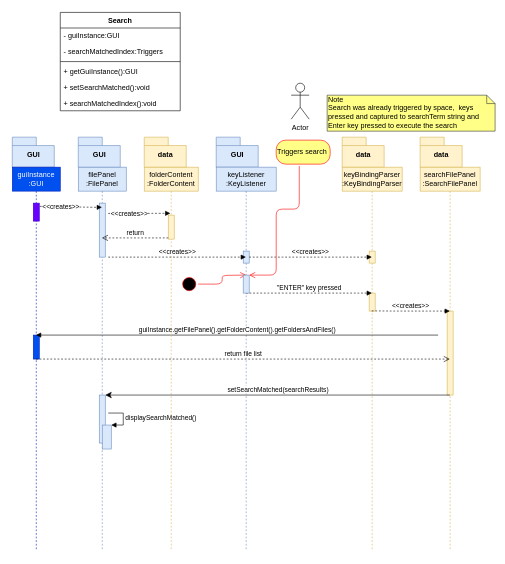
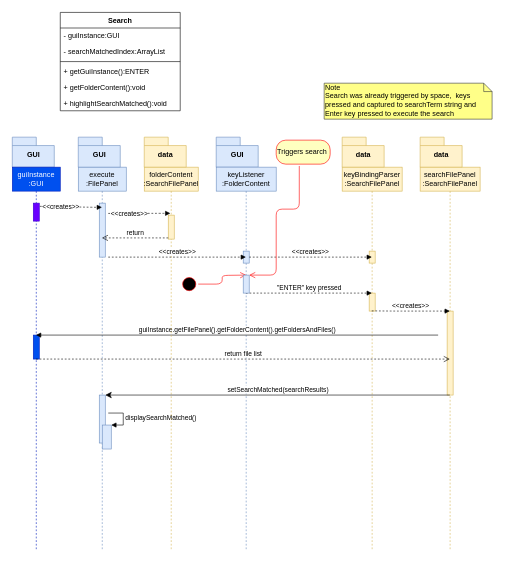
(119, 52) -> (121, 52)
(105, 72) -> (109, 72)
(111, 88) -> (110, 88)
(300, 101) -> none
(115, 103) -> (120, 103)
(411, 113) -> (408, 101)
(303, 152) -> (303, 152)
(102, 179) -> (102, 179)
(171, 179) -> (171, 179)
(246, 179) -> (246, 179)
(372, 179) -> (372, 179)
